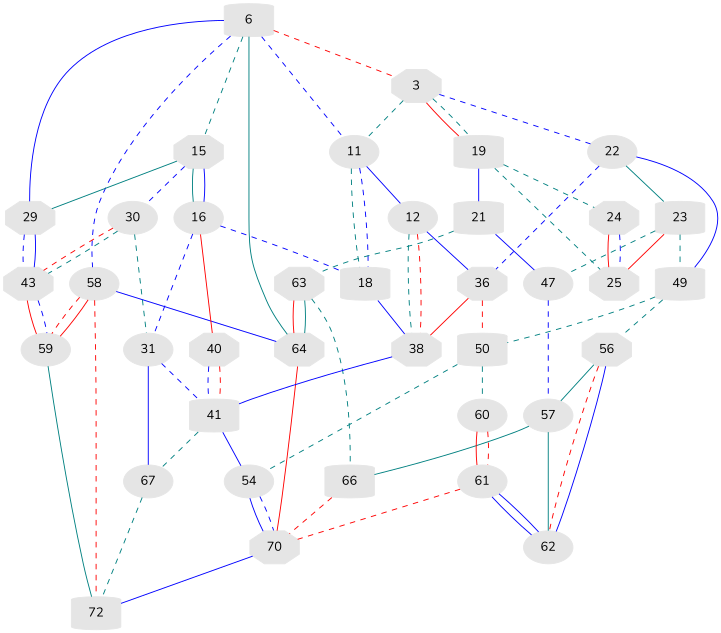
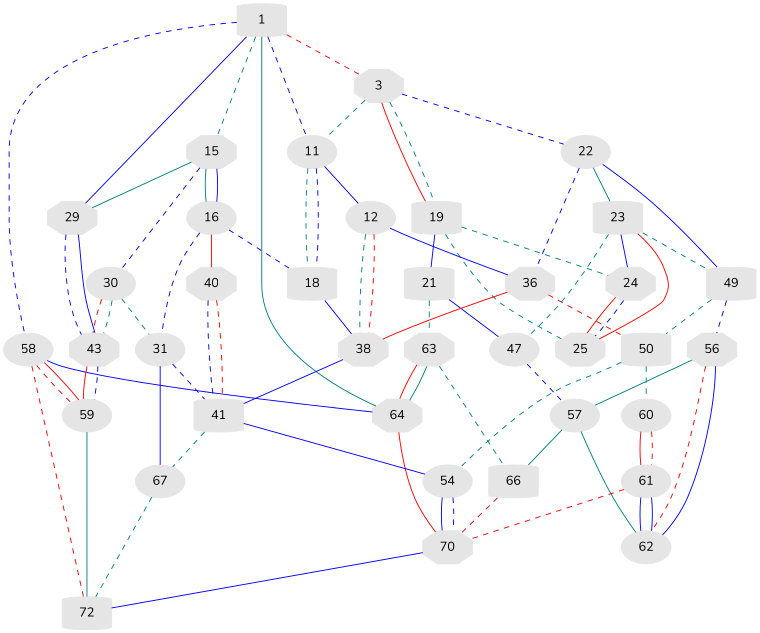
(249, 20) -> (262, 20)
none -> (624, 251)
(642, 318) -> (722, 317)
